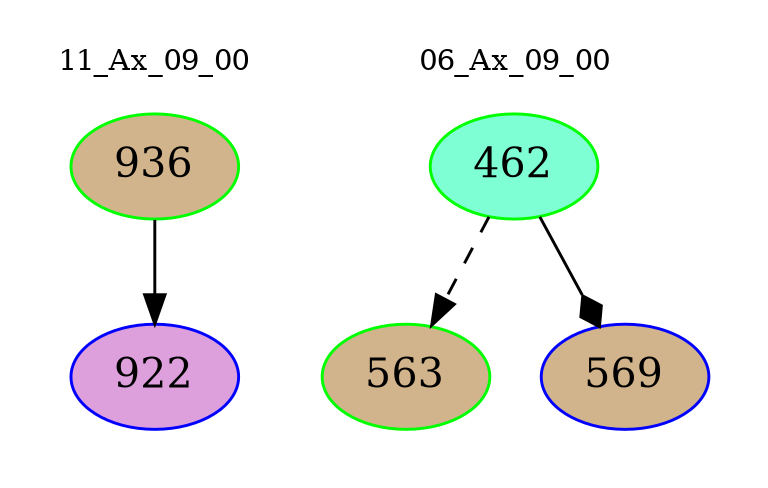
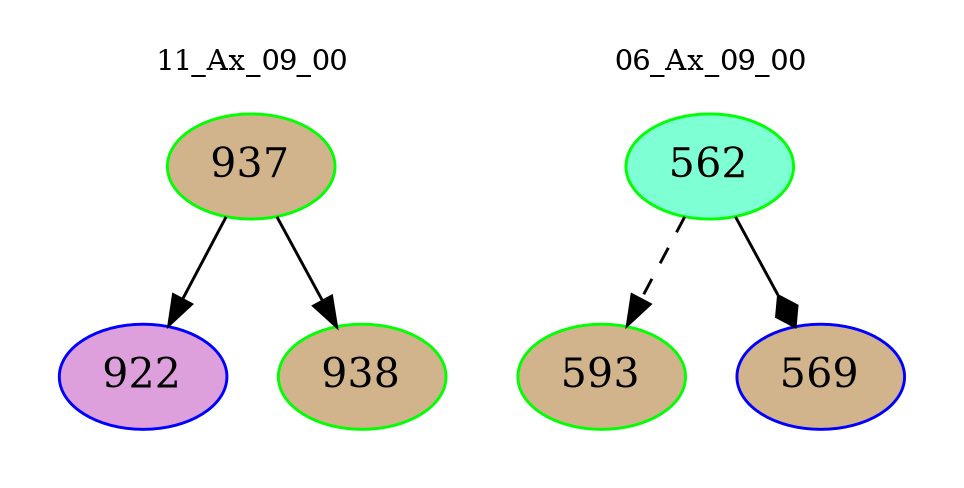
(155, 166) -> (251, 166)
(514, 166) -> (710, 166)
none -> (362, 377)
(406, 377) -> (602, 377)
